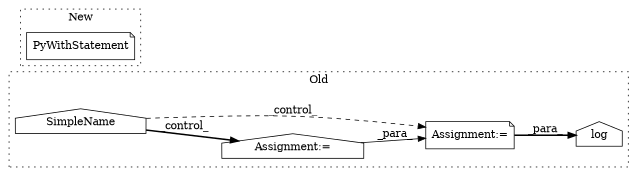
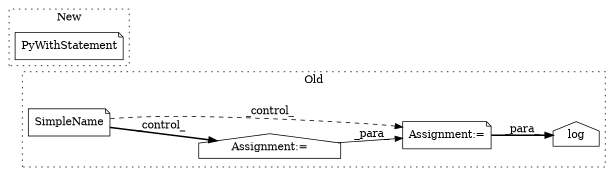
(81, 122) -> (69, 122)
